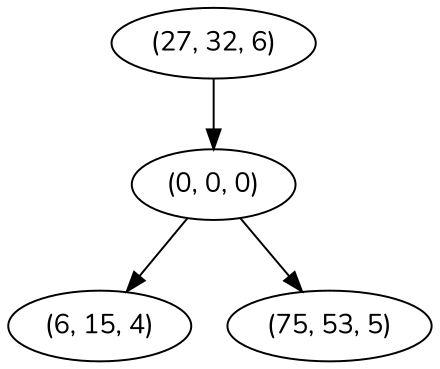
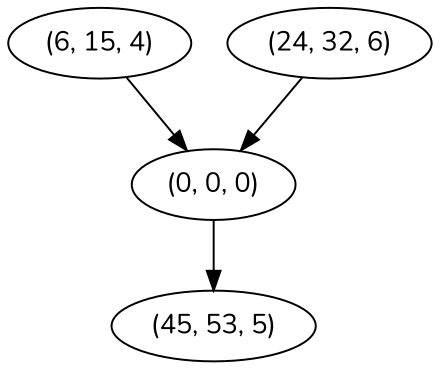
(214, 43) -> (330, 43)
(163, 247) -> (151, 106)
(330, 326) -> (214, 326)
